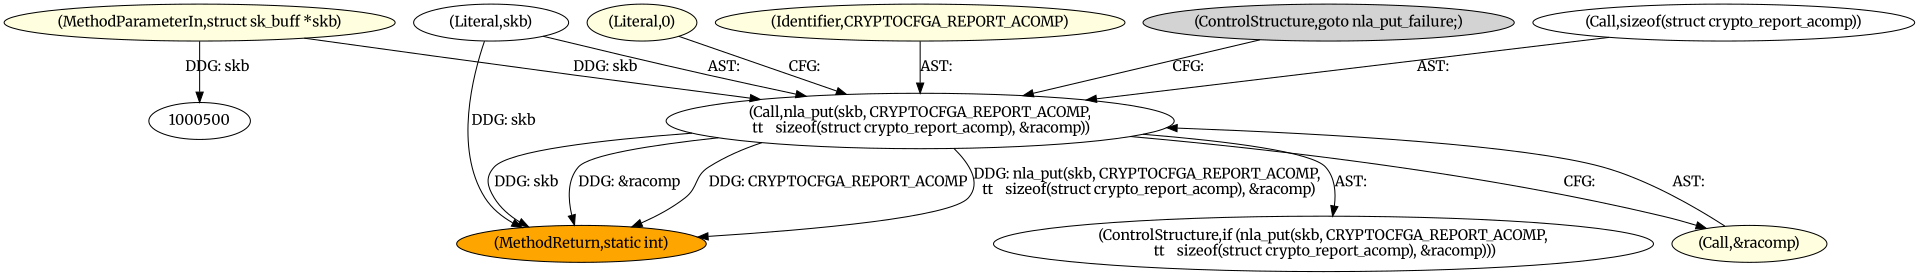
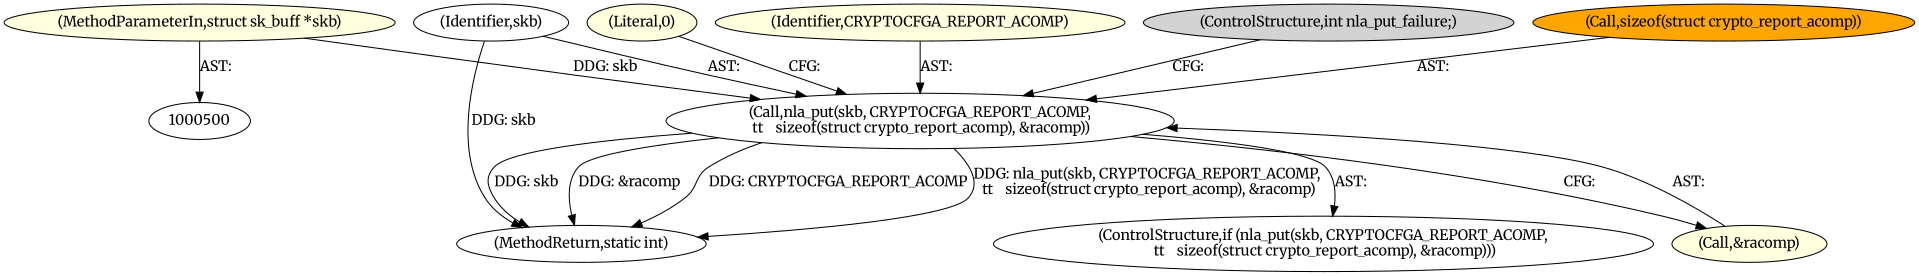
(491, 23) -> (491, 23)
(1329, 23) -> (1329, 23)
(1724, 23) -> (1724, 23)
(218, 67) -> (218, 67)
(581, 244) -> (581, 244)
